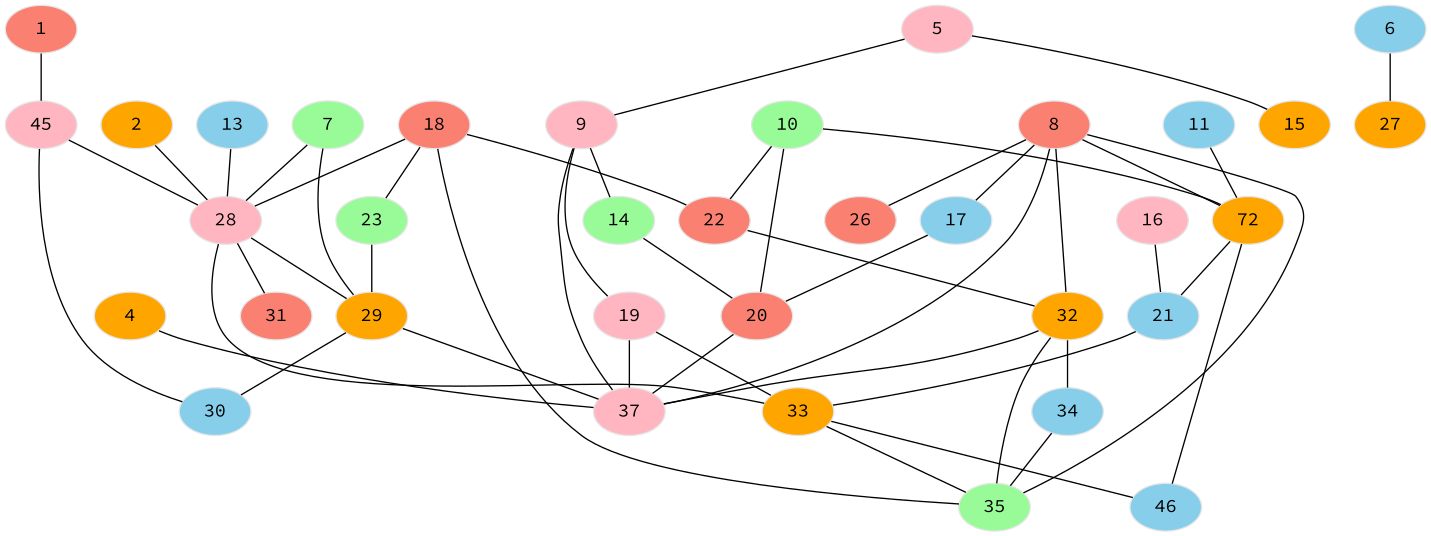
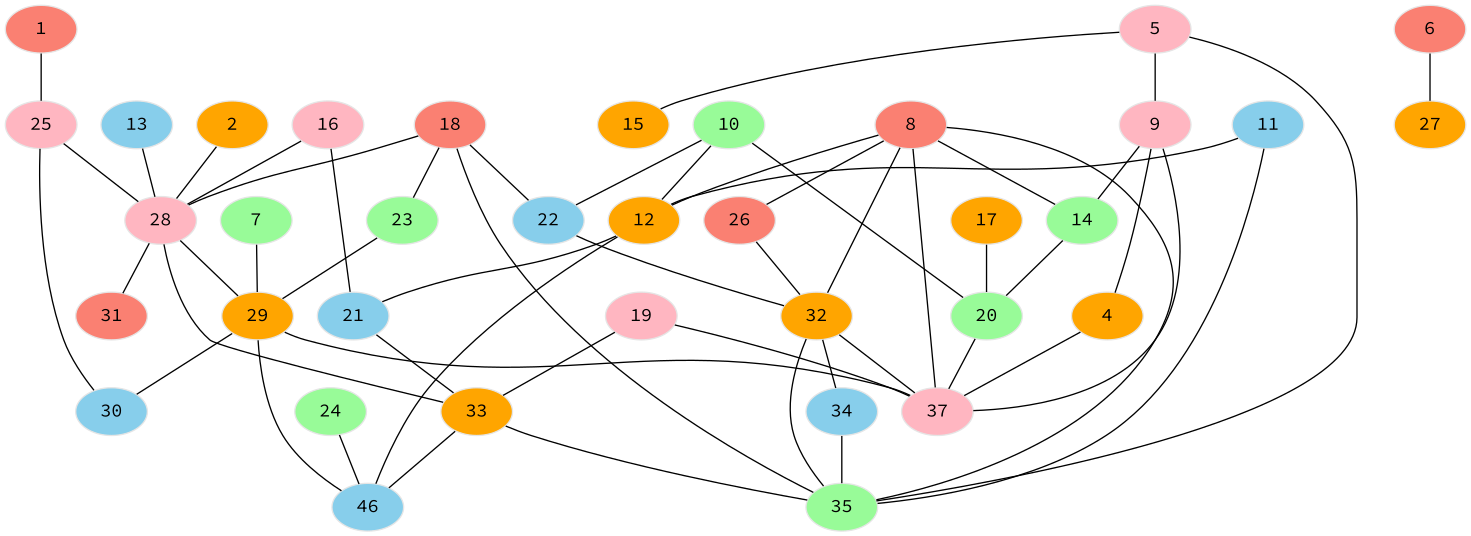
(1390, 29) -> (1430, 29)
(41, 125) -> (41, 125)
(277, 173) -> (244, 173)
(1005, 173) -> (1005, 177)
(714, 220) -> (548, 220)
(956, 220) -> (987, 220)
(1248, 220) -> (644, 220)
(567, 228) -> (1136, 221)
none -> (778, 268)
(757, 316) -> (987, 316)
none -> (1309, 379)
none -> (1143, 406)
none -> (331, 412)
none -> (279, 428)
